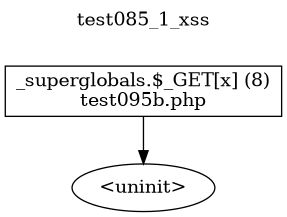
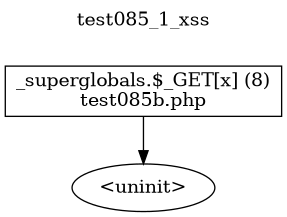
(143, 91) -> (143, 91)
